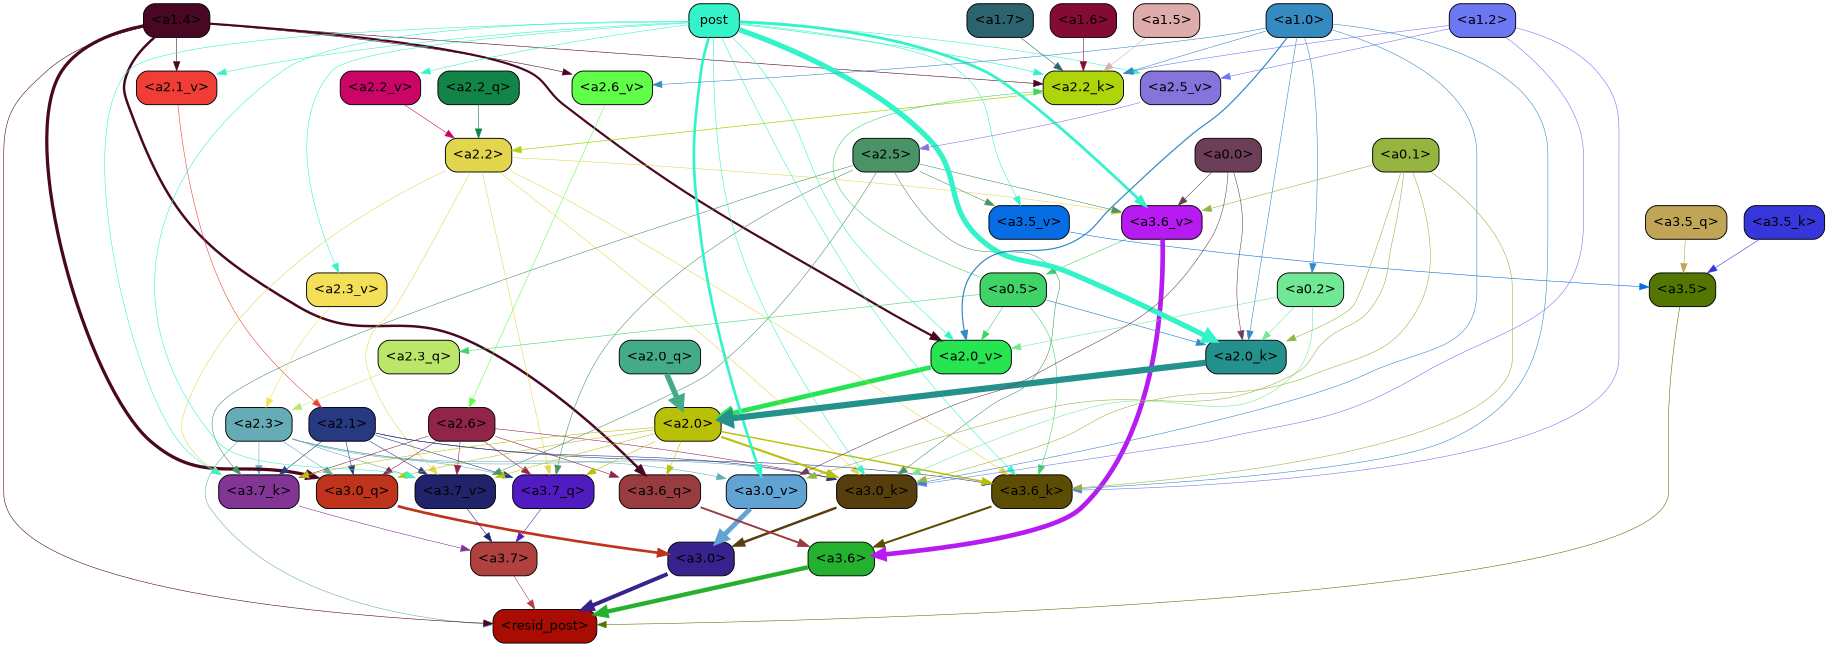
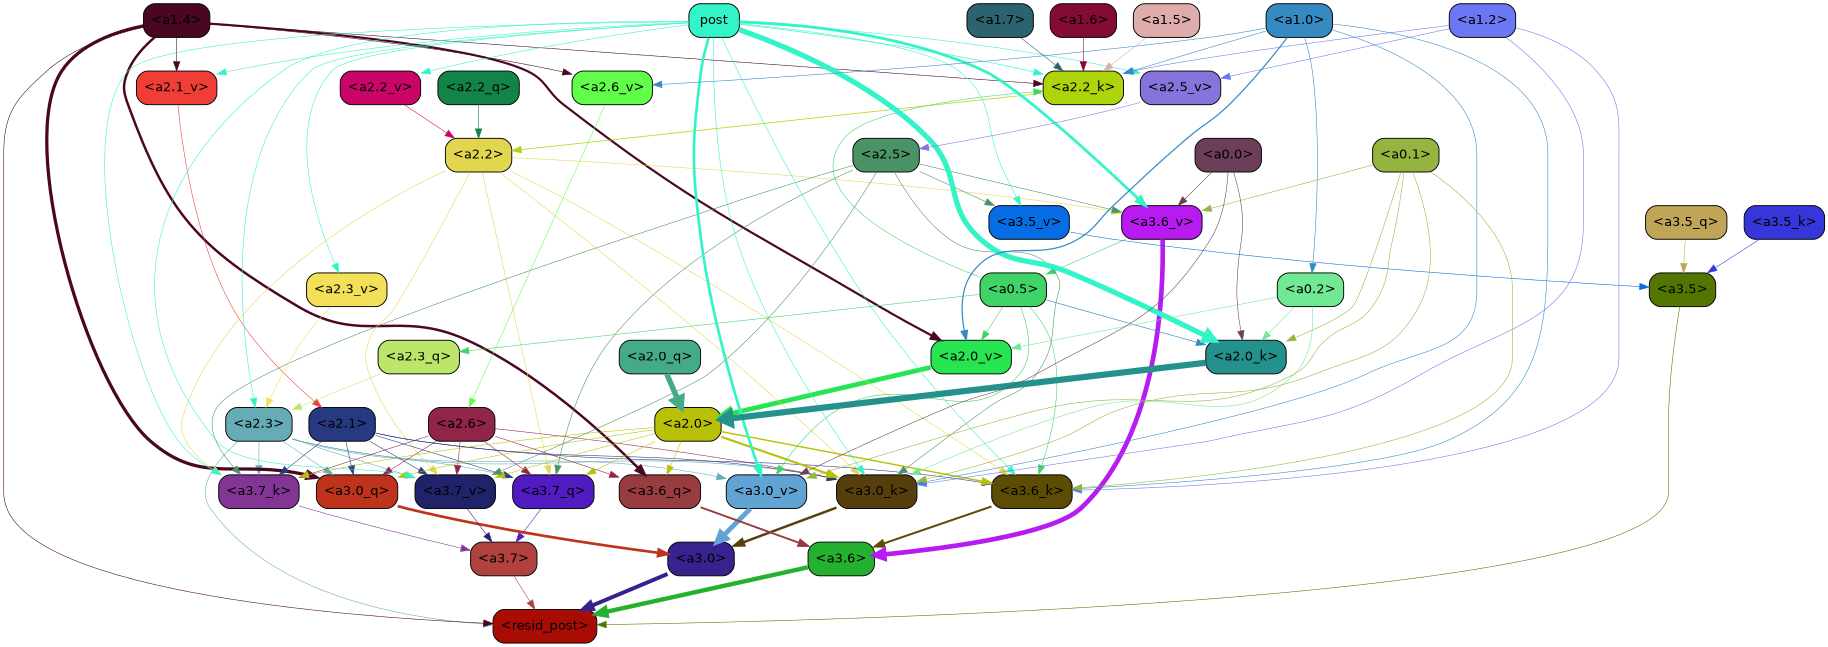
(1273, 184) -> none
(825, 195) -> (328, 63)
none -> (926, 398)
